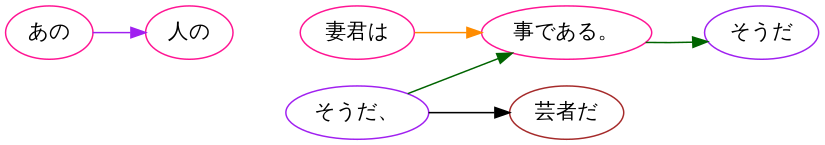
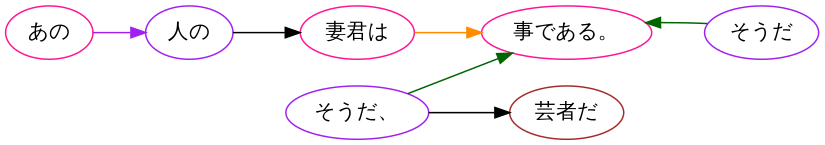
(189, 33) -> (189, 33)
none -> (259, 33)
(669, 43) -> (684, 23)
